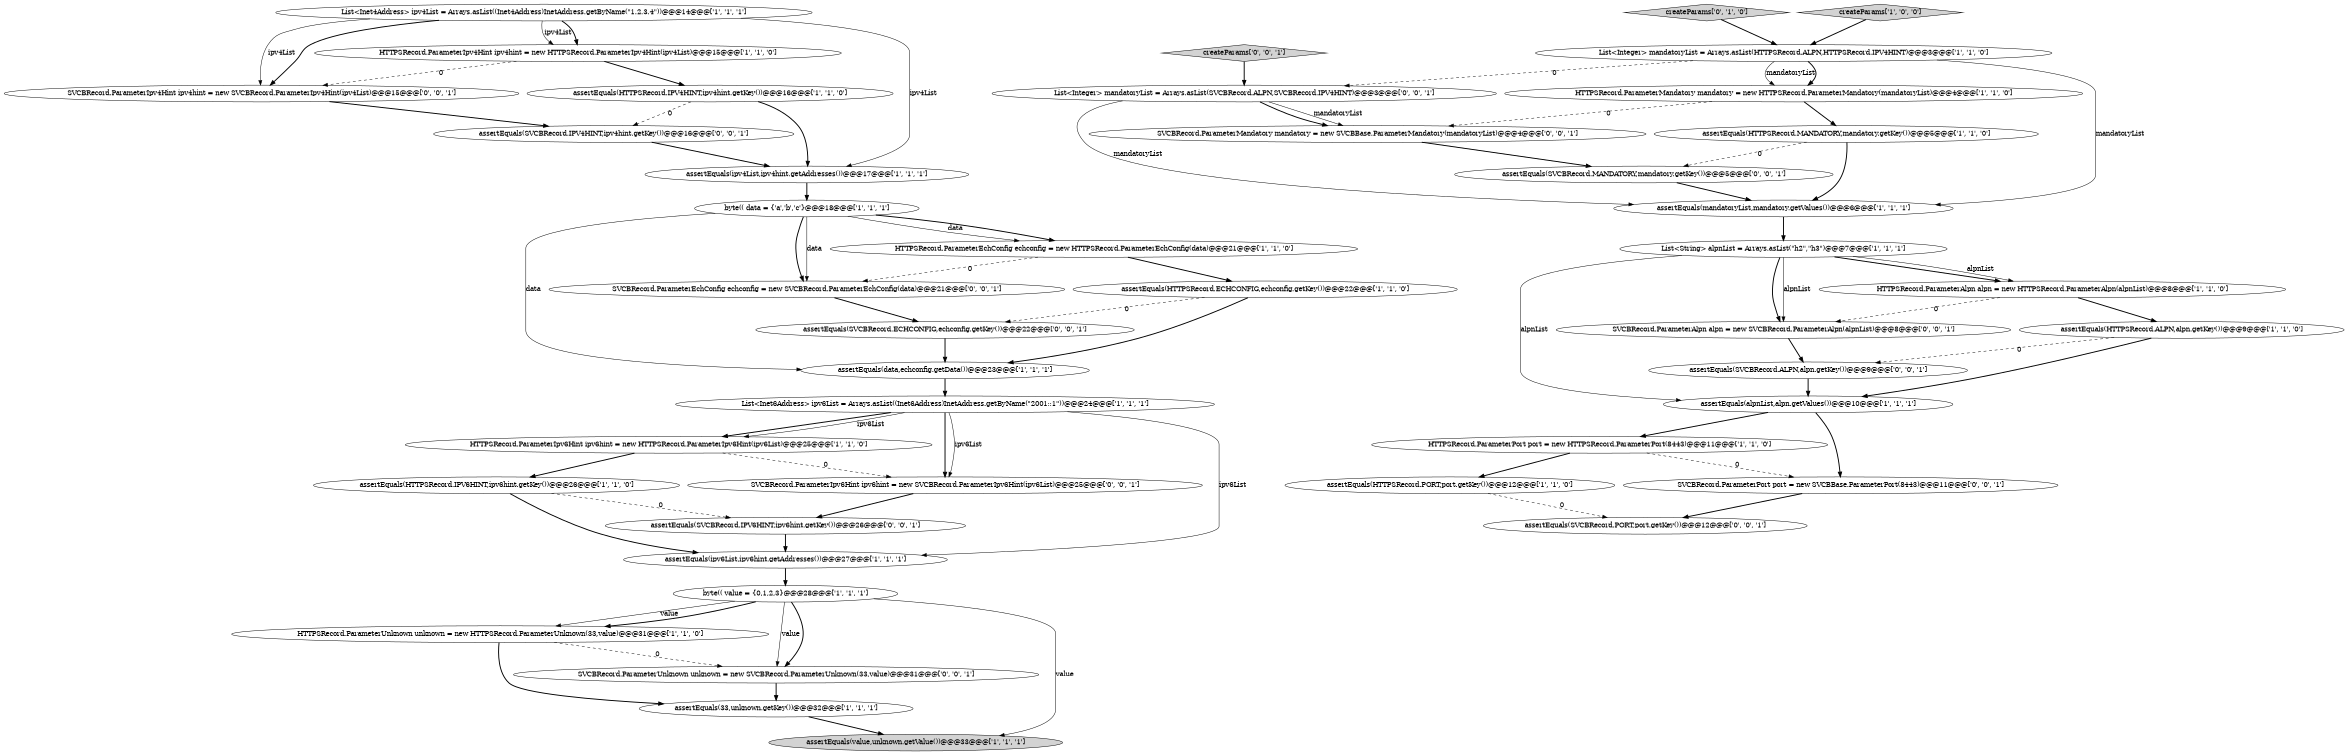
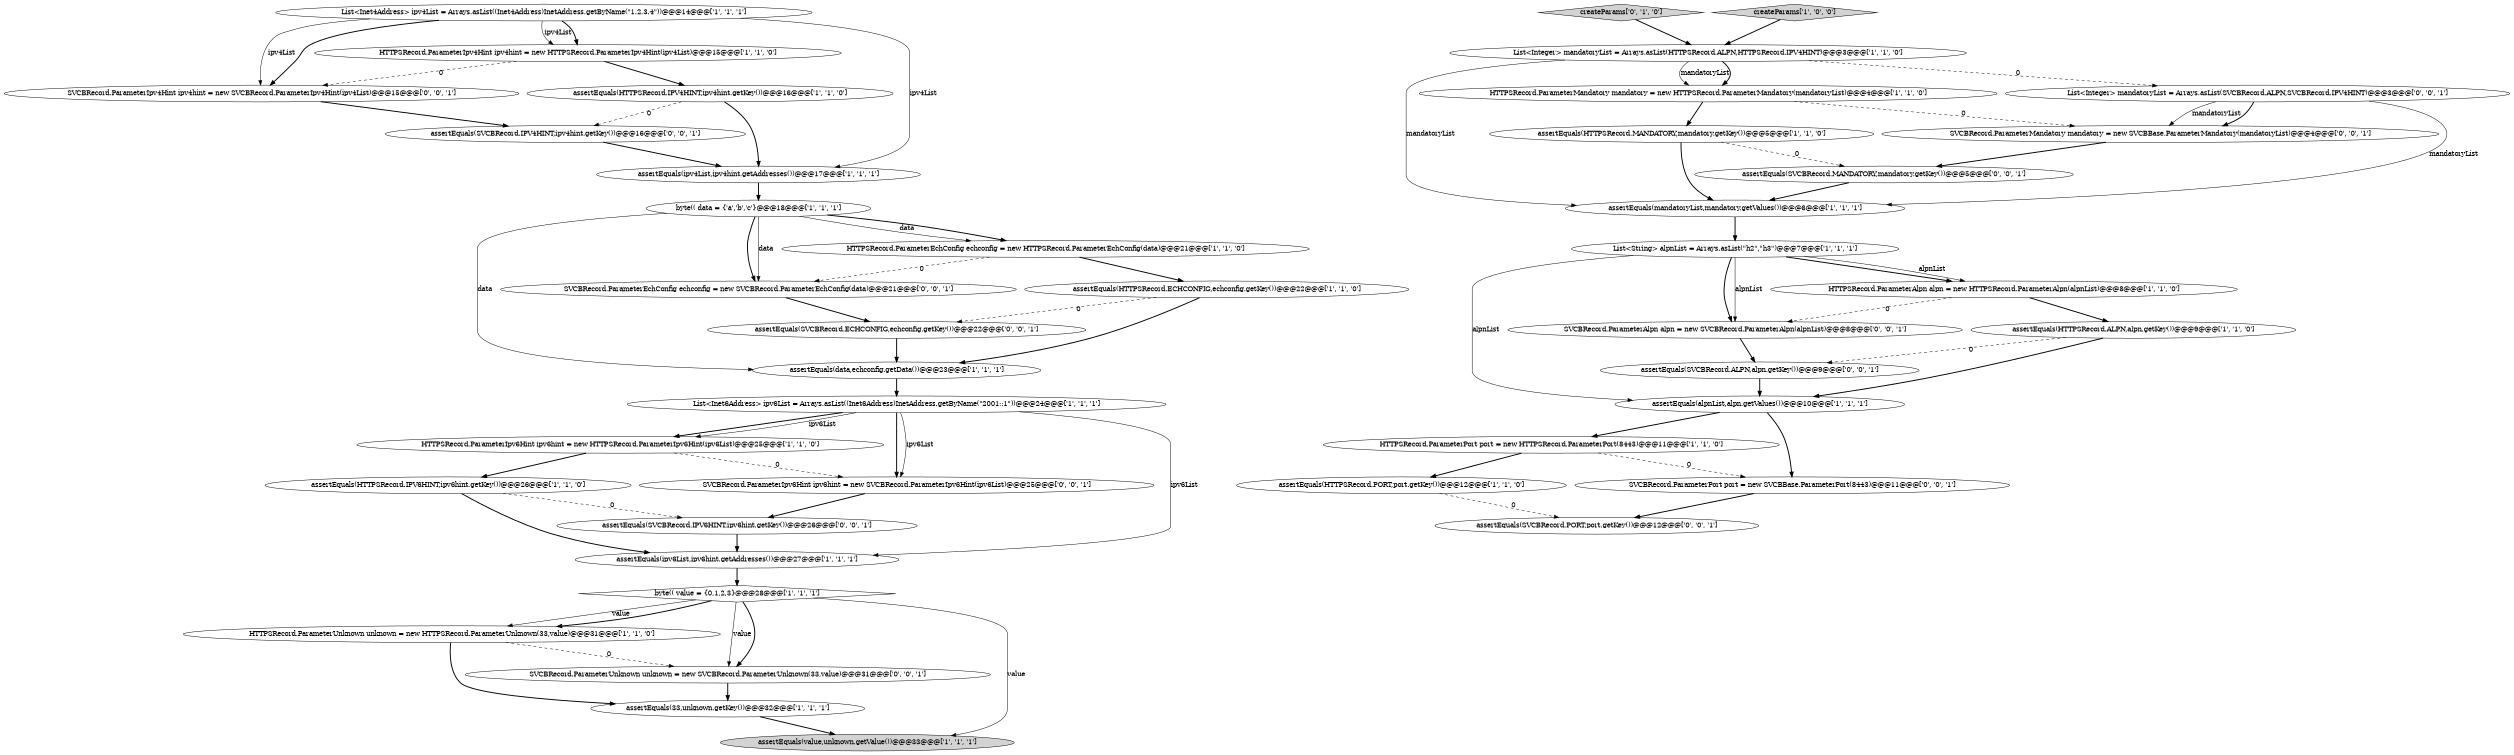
(1244, 53) -> none
(785, 594) -> (737, 594)
